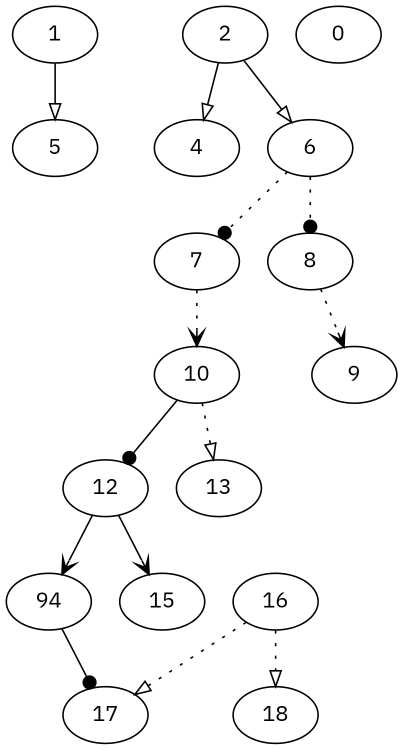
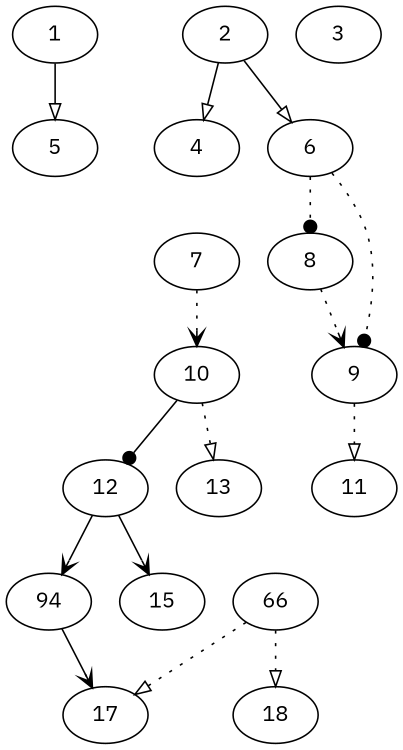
(339, 35) -> (339, 35)
(258, 200) -> (371, 249)
none -> (354, 488)
(276, 602) -> (276, 602)
(74, 653) -> (74, 653)
